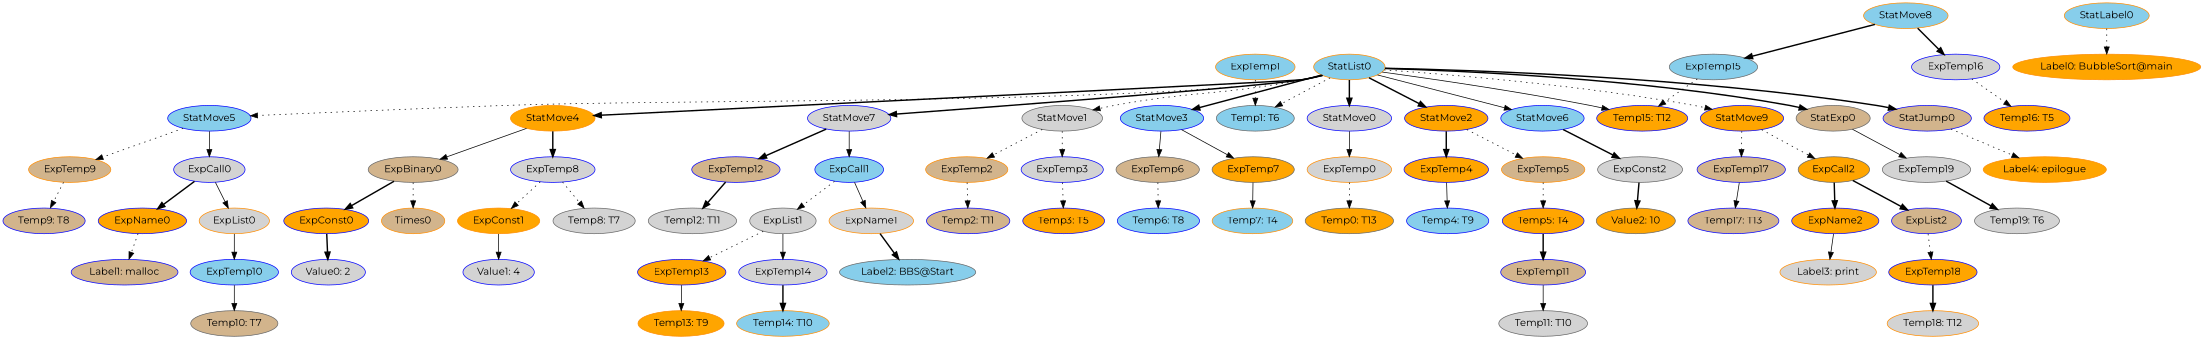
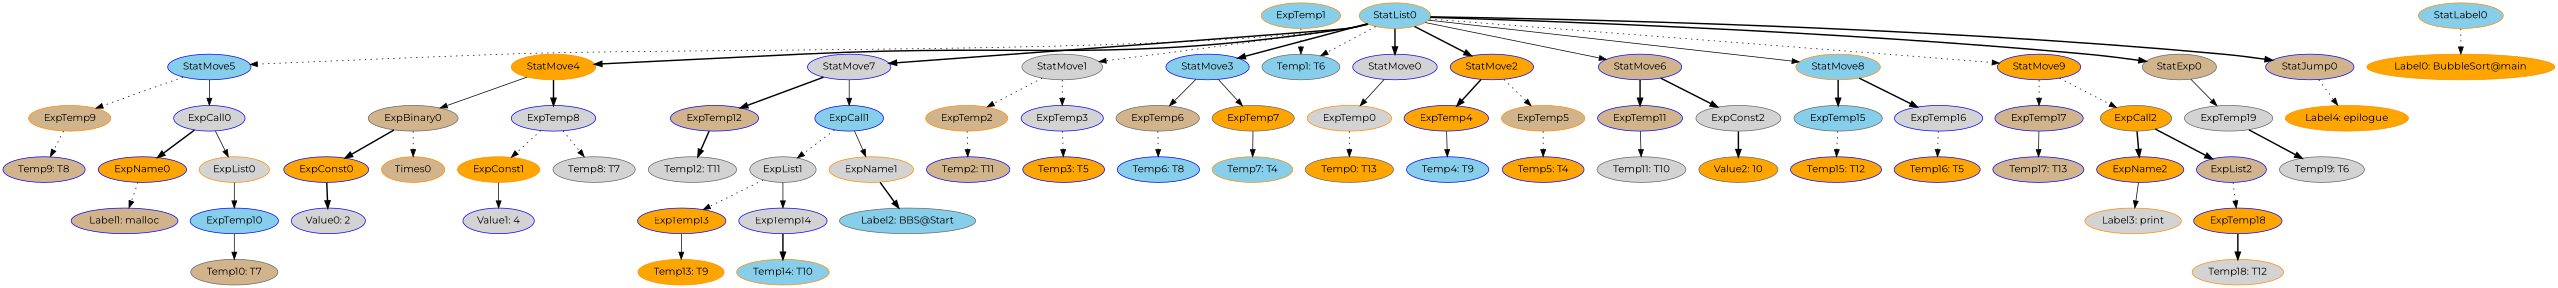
(1492, 88) -> (1610, 41)
(1542, 118) -> (1640, 67)
(1543, 243) -> (1640, 89)
